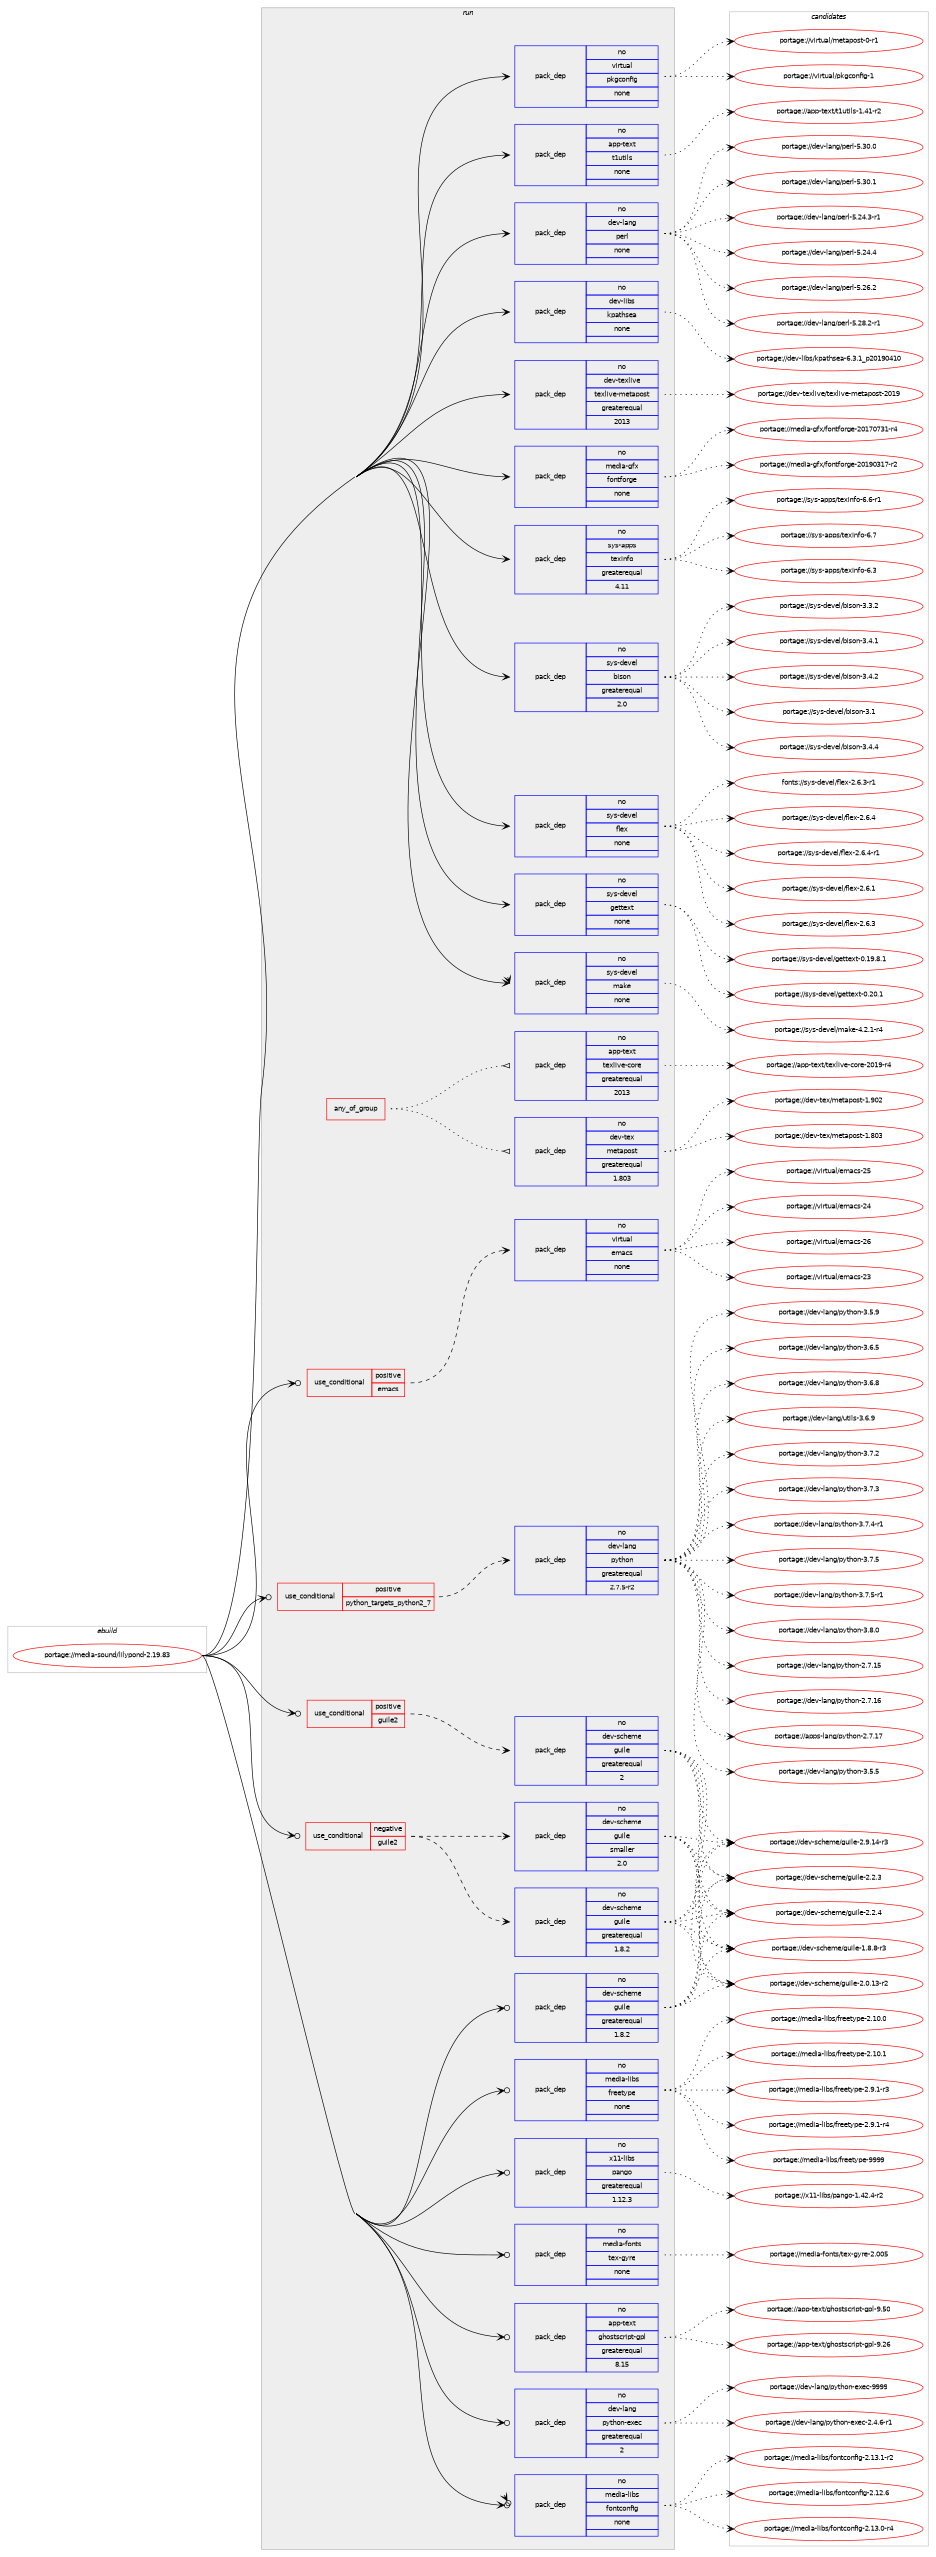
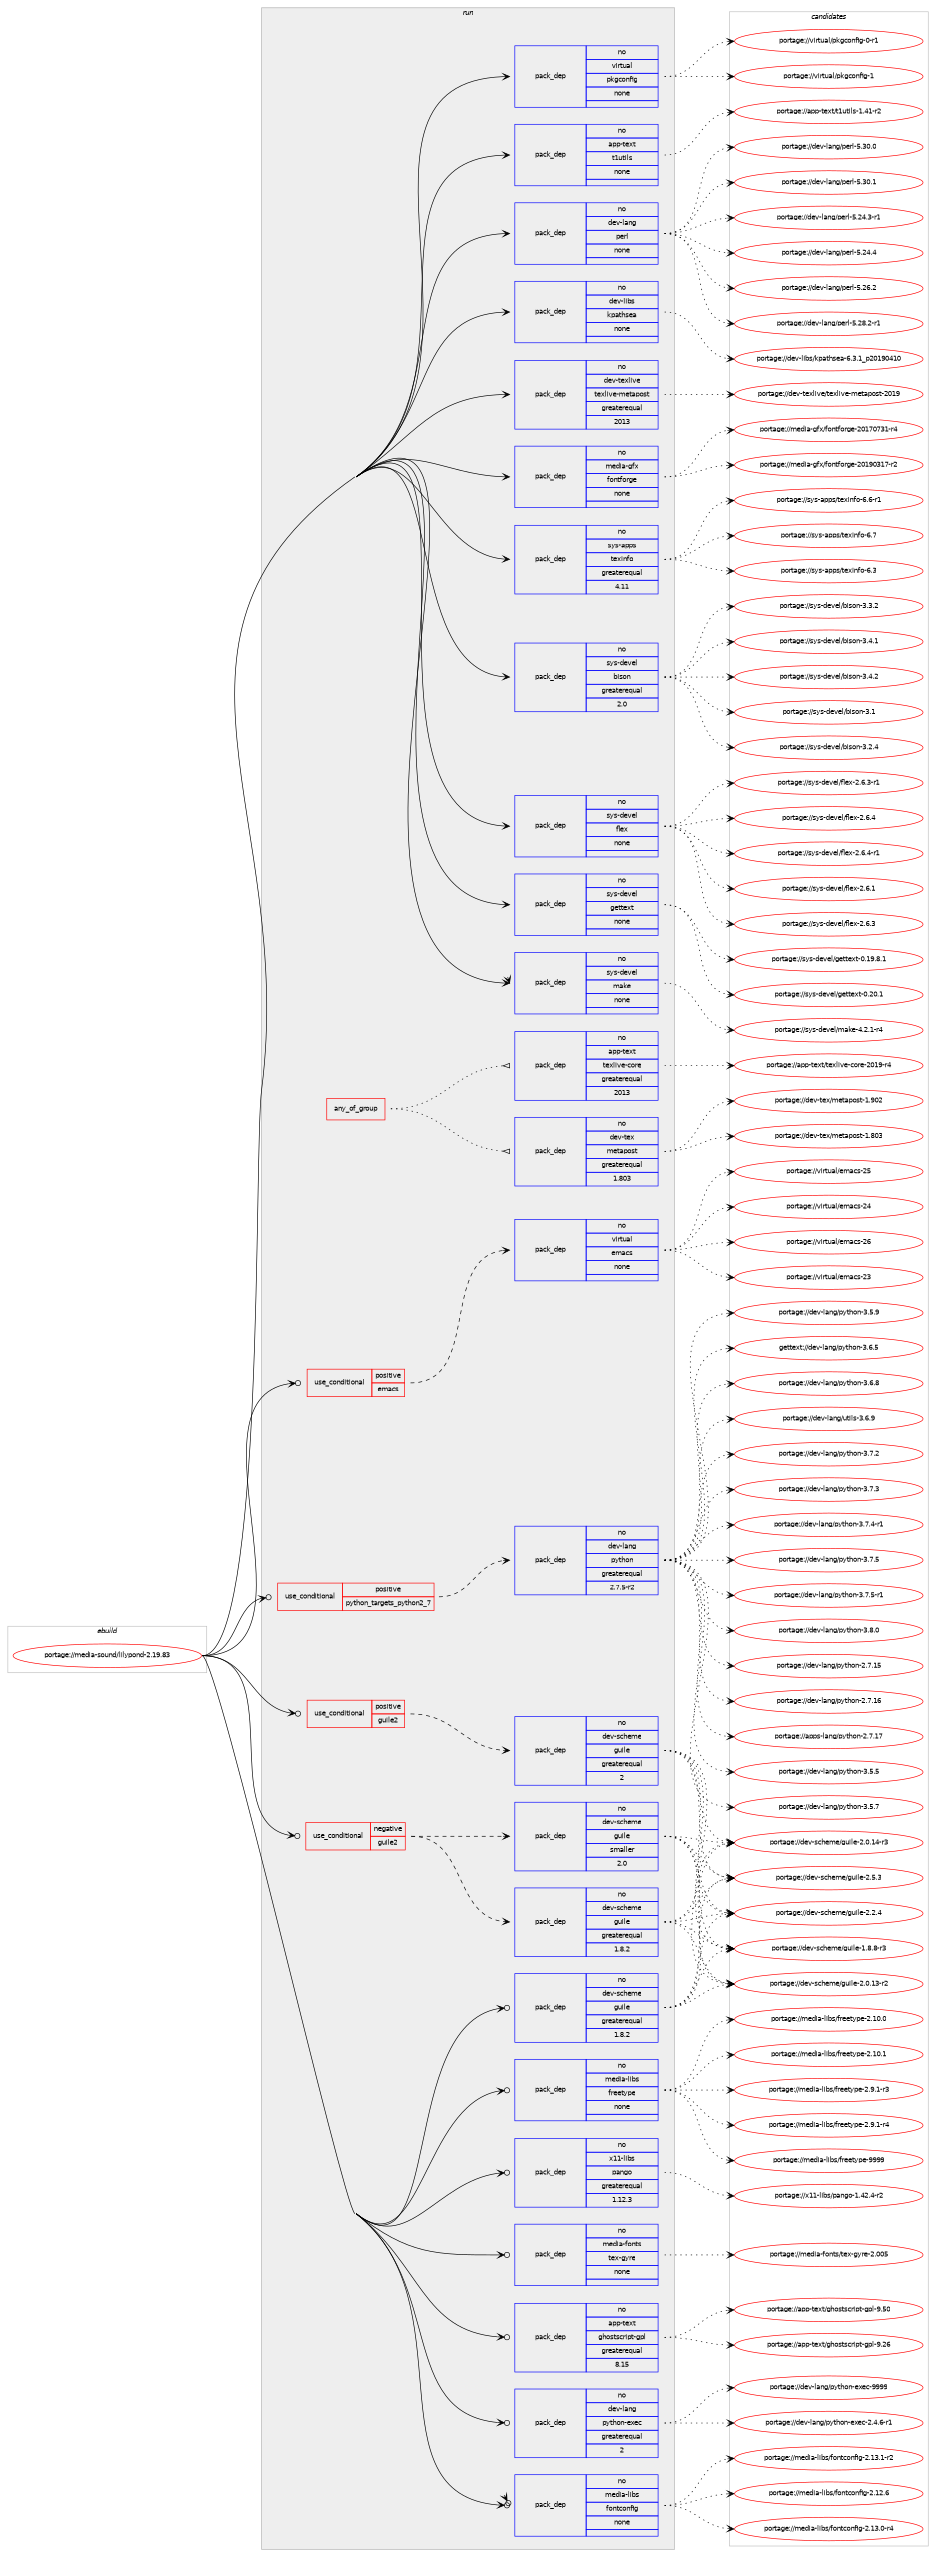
(829, 41) -> (829, 41)
(829, 748) -> (829, 748)
(829, 783) -> (829, 783)
(829, 1348) -> (829, 1348)
none -> (829, 1807)
(829, 1843) -> (829, 1843)
(829, 1878) -> (829, 1878)
